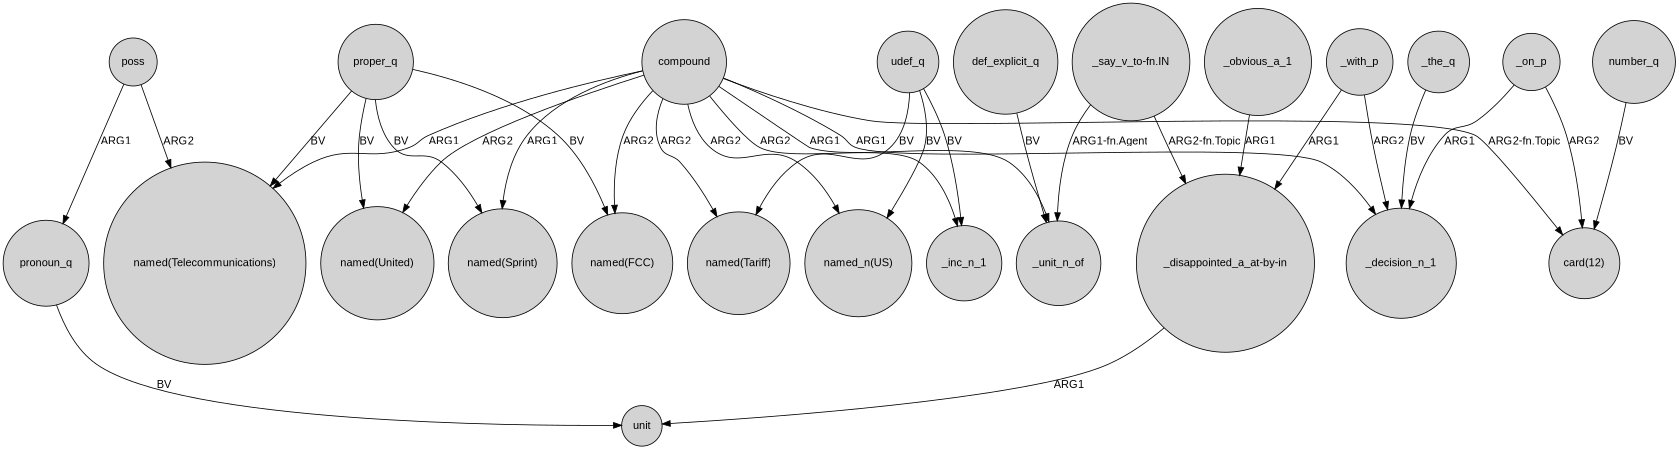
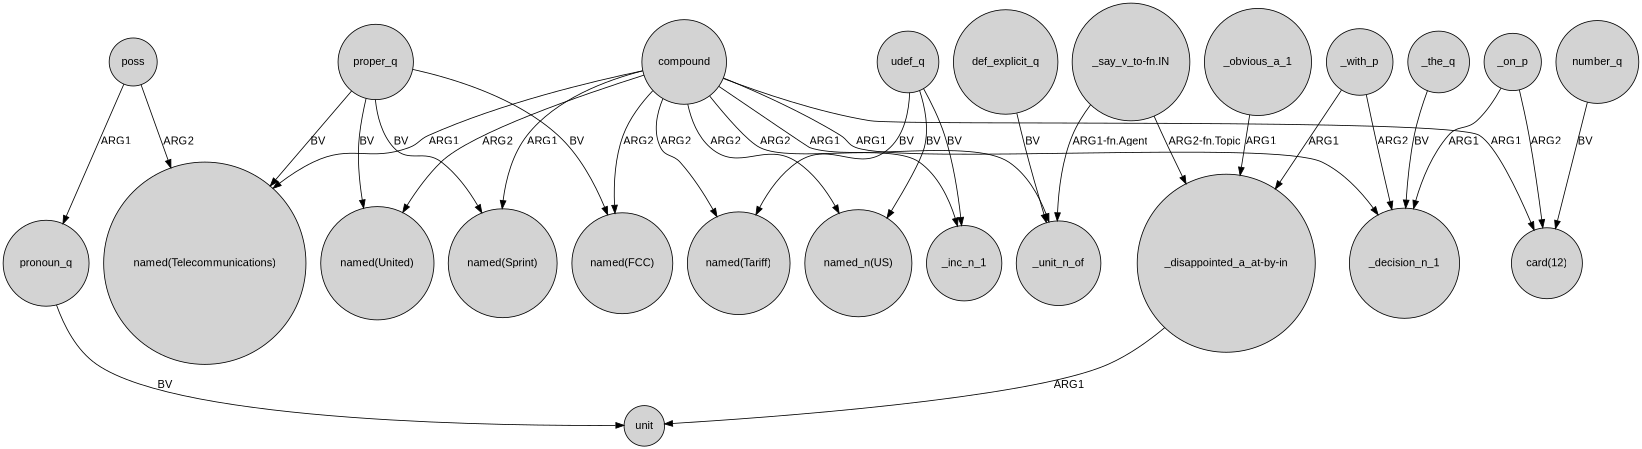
(1524, 141) -> (1506, 141)
